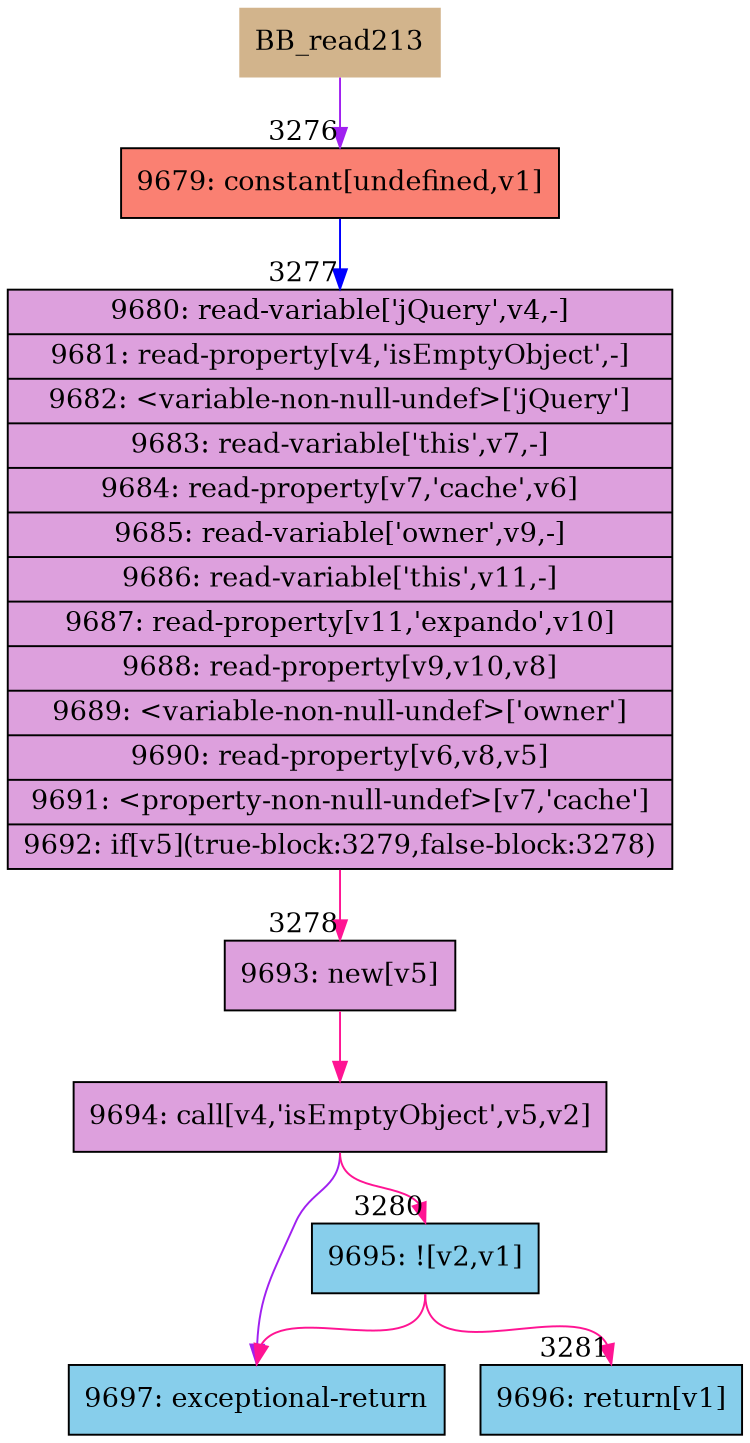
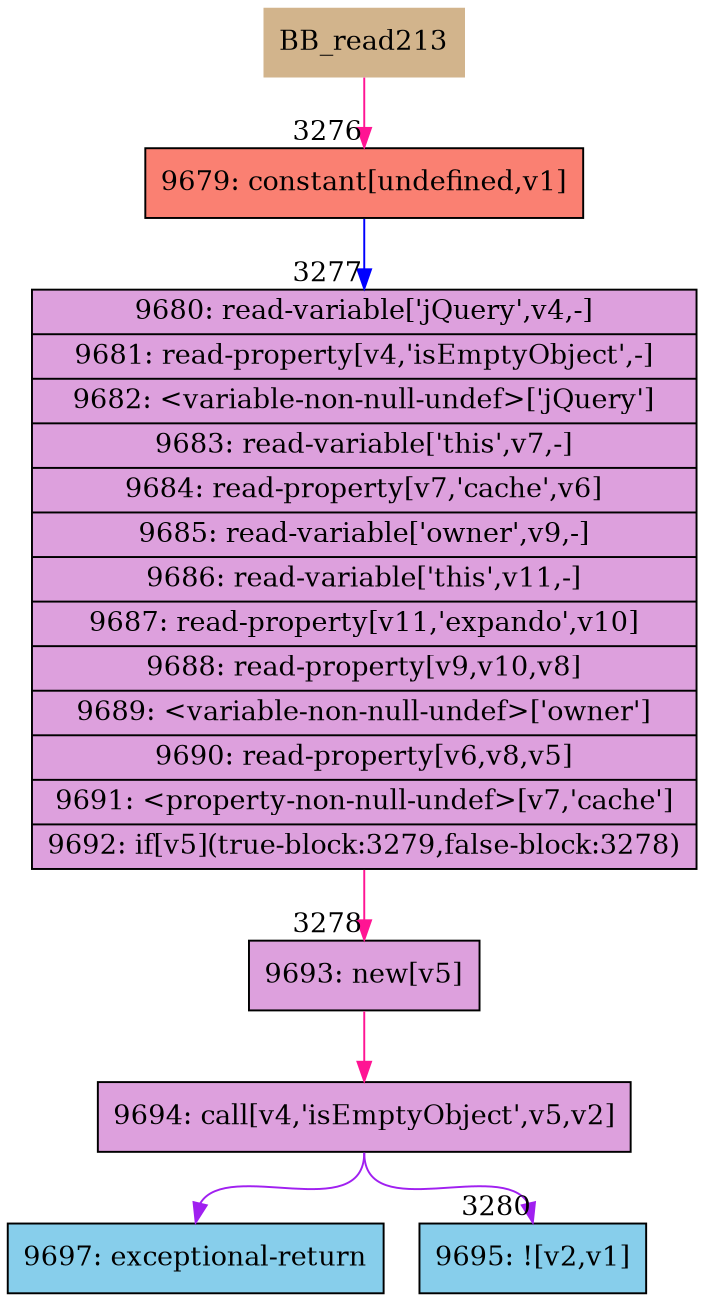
(340, 103) -> (364, 103)
(373, 1185) -> (439, 1188)
(351, 1330) -> none
(611, 1400) -> none
